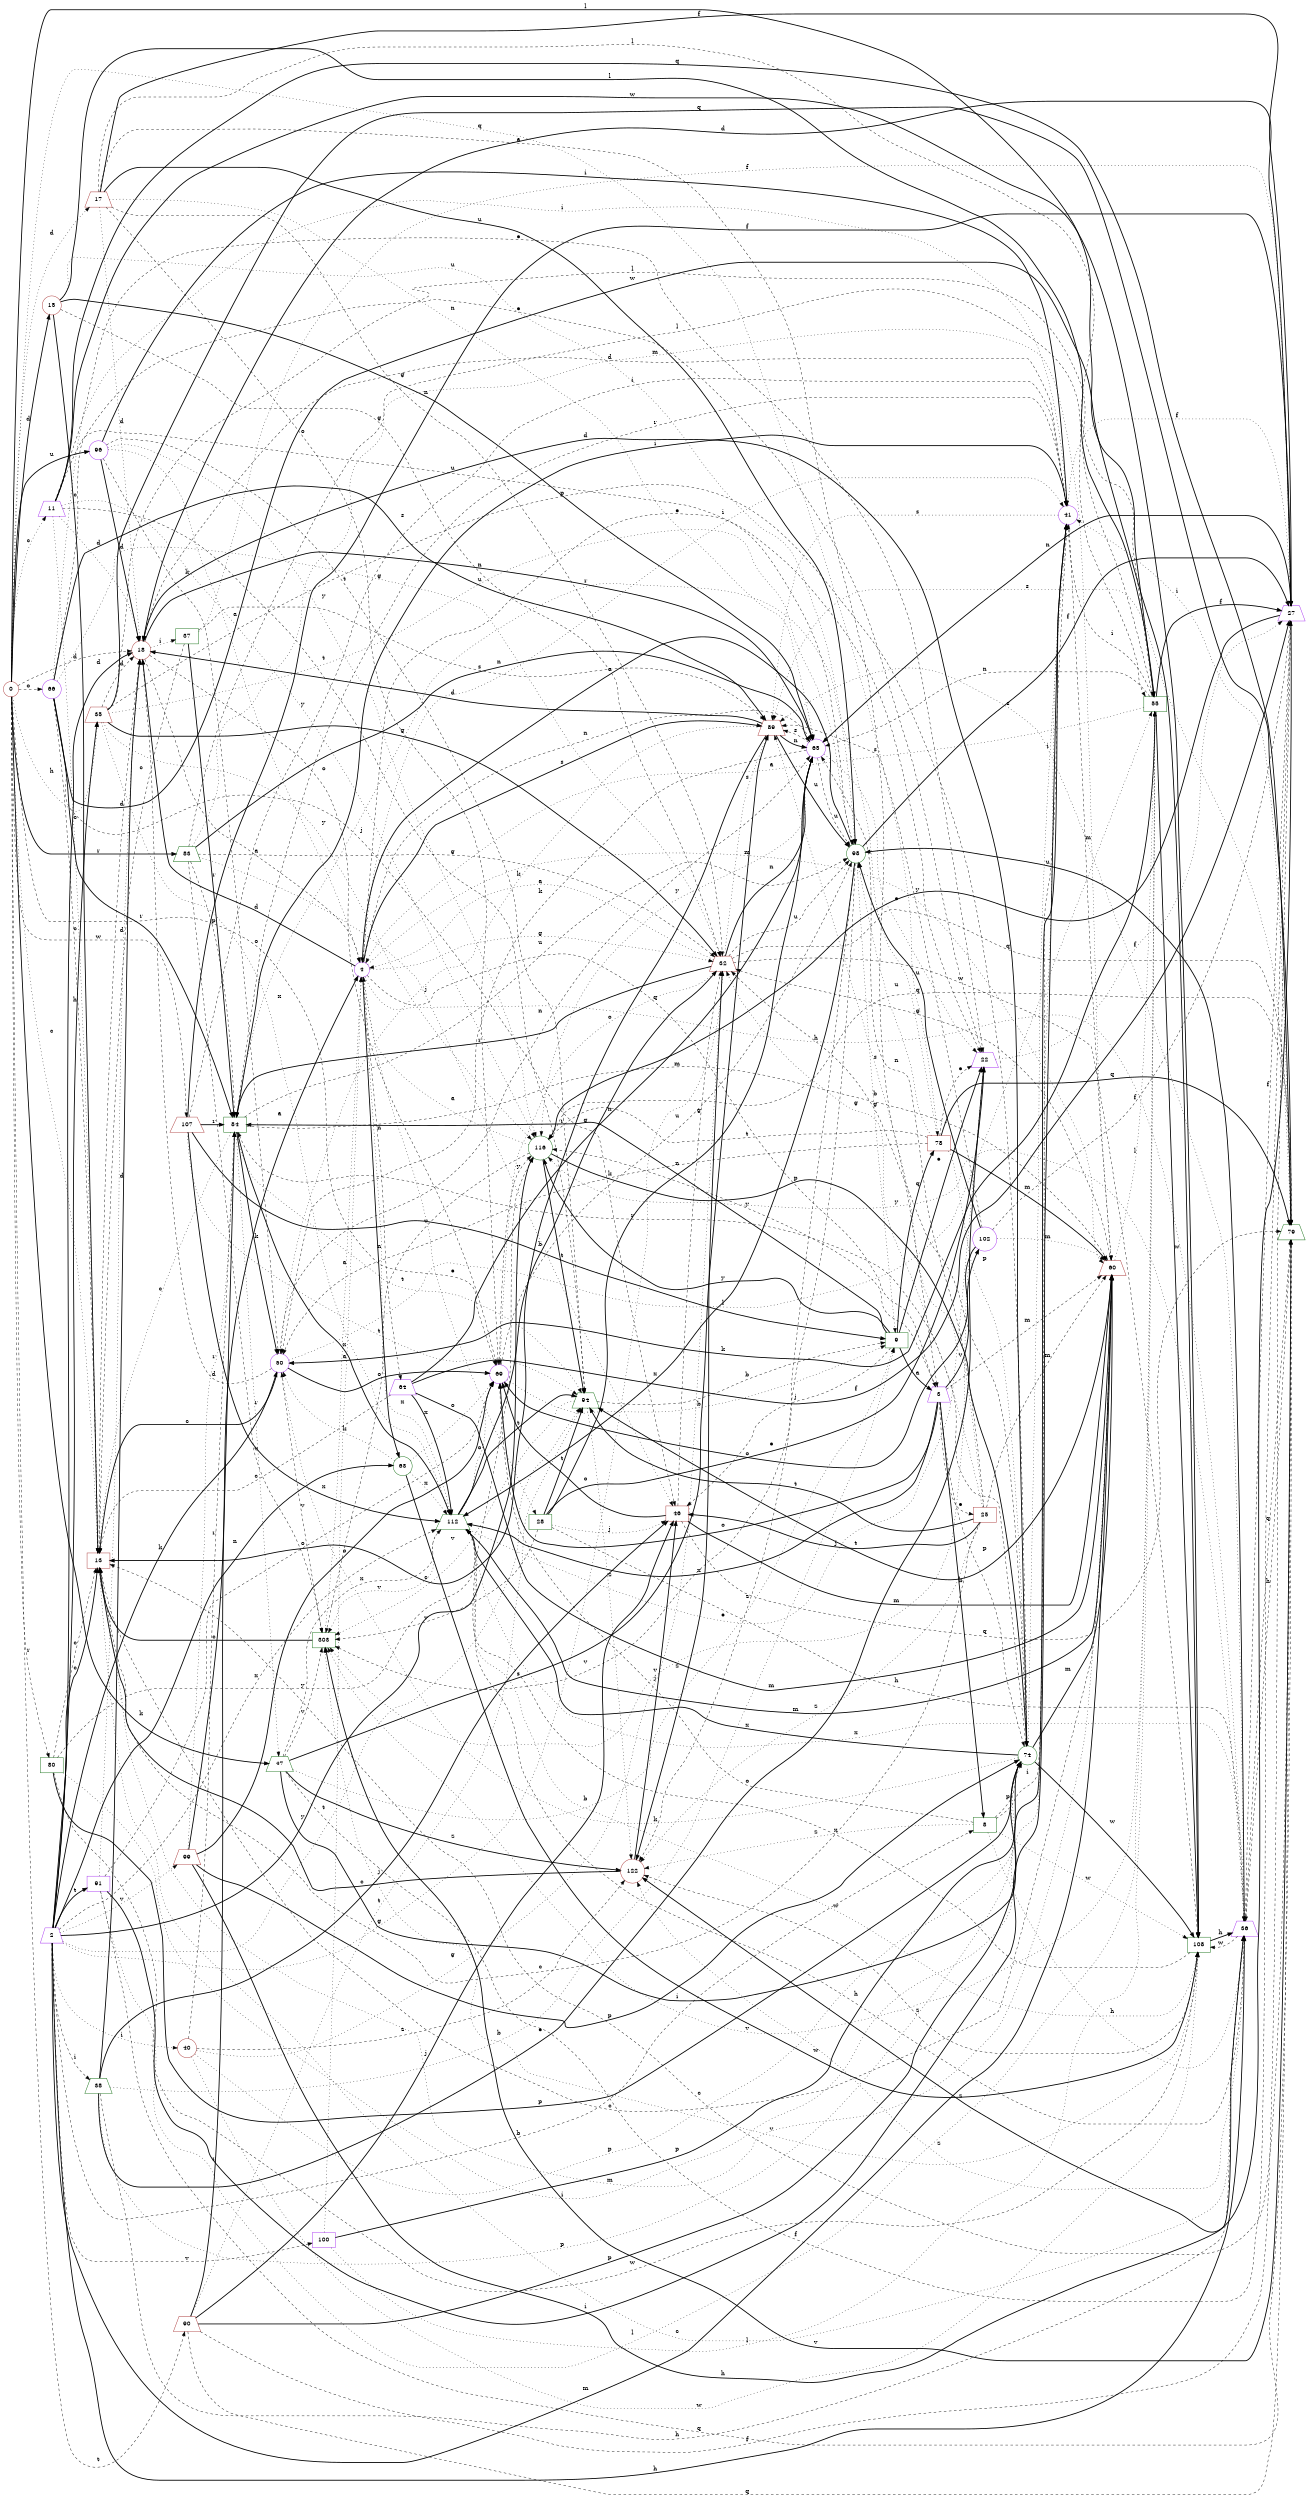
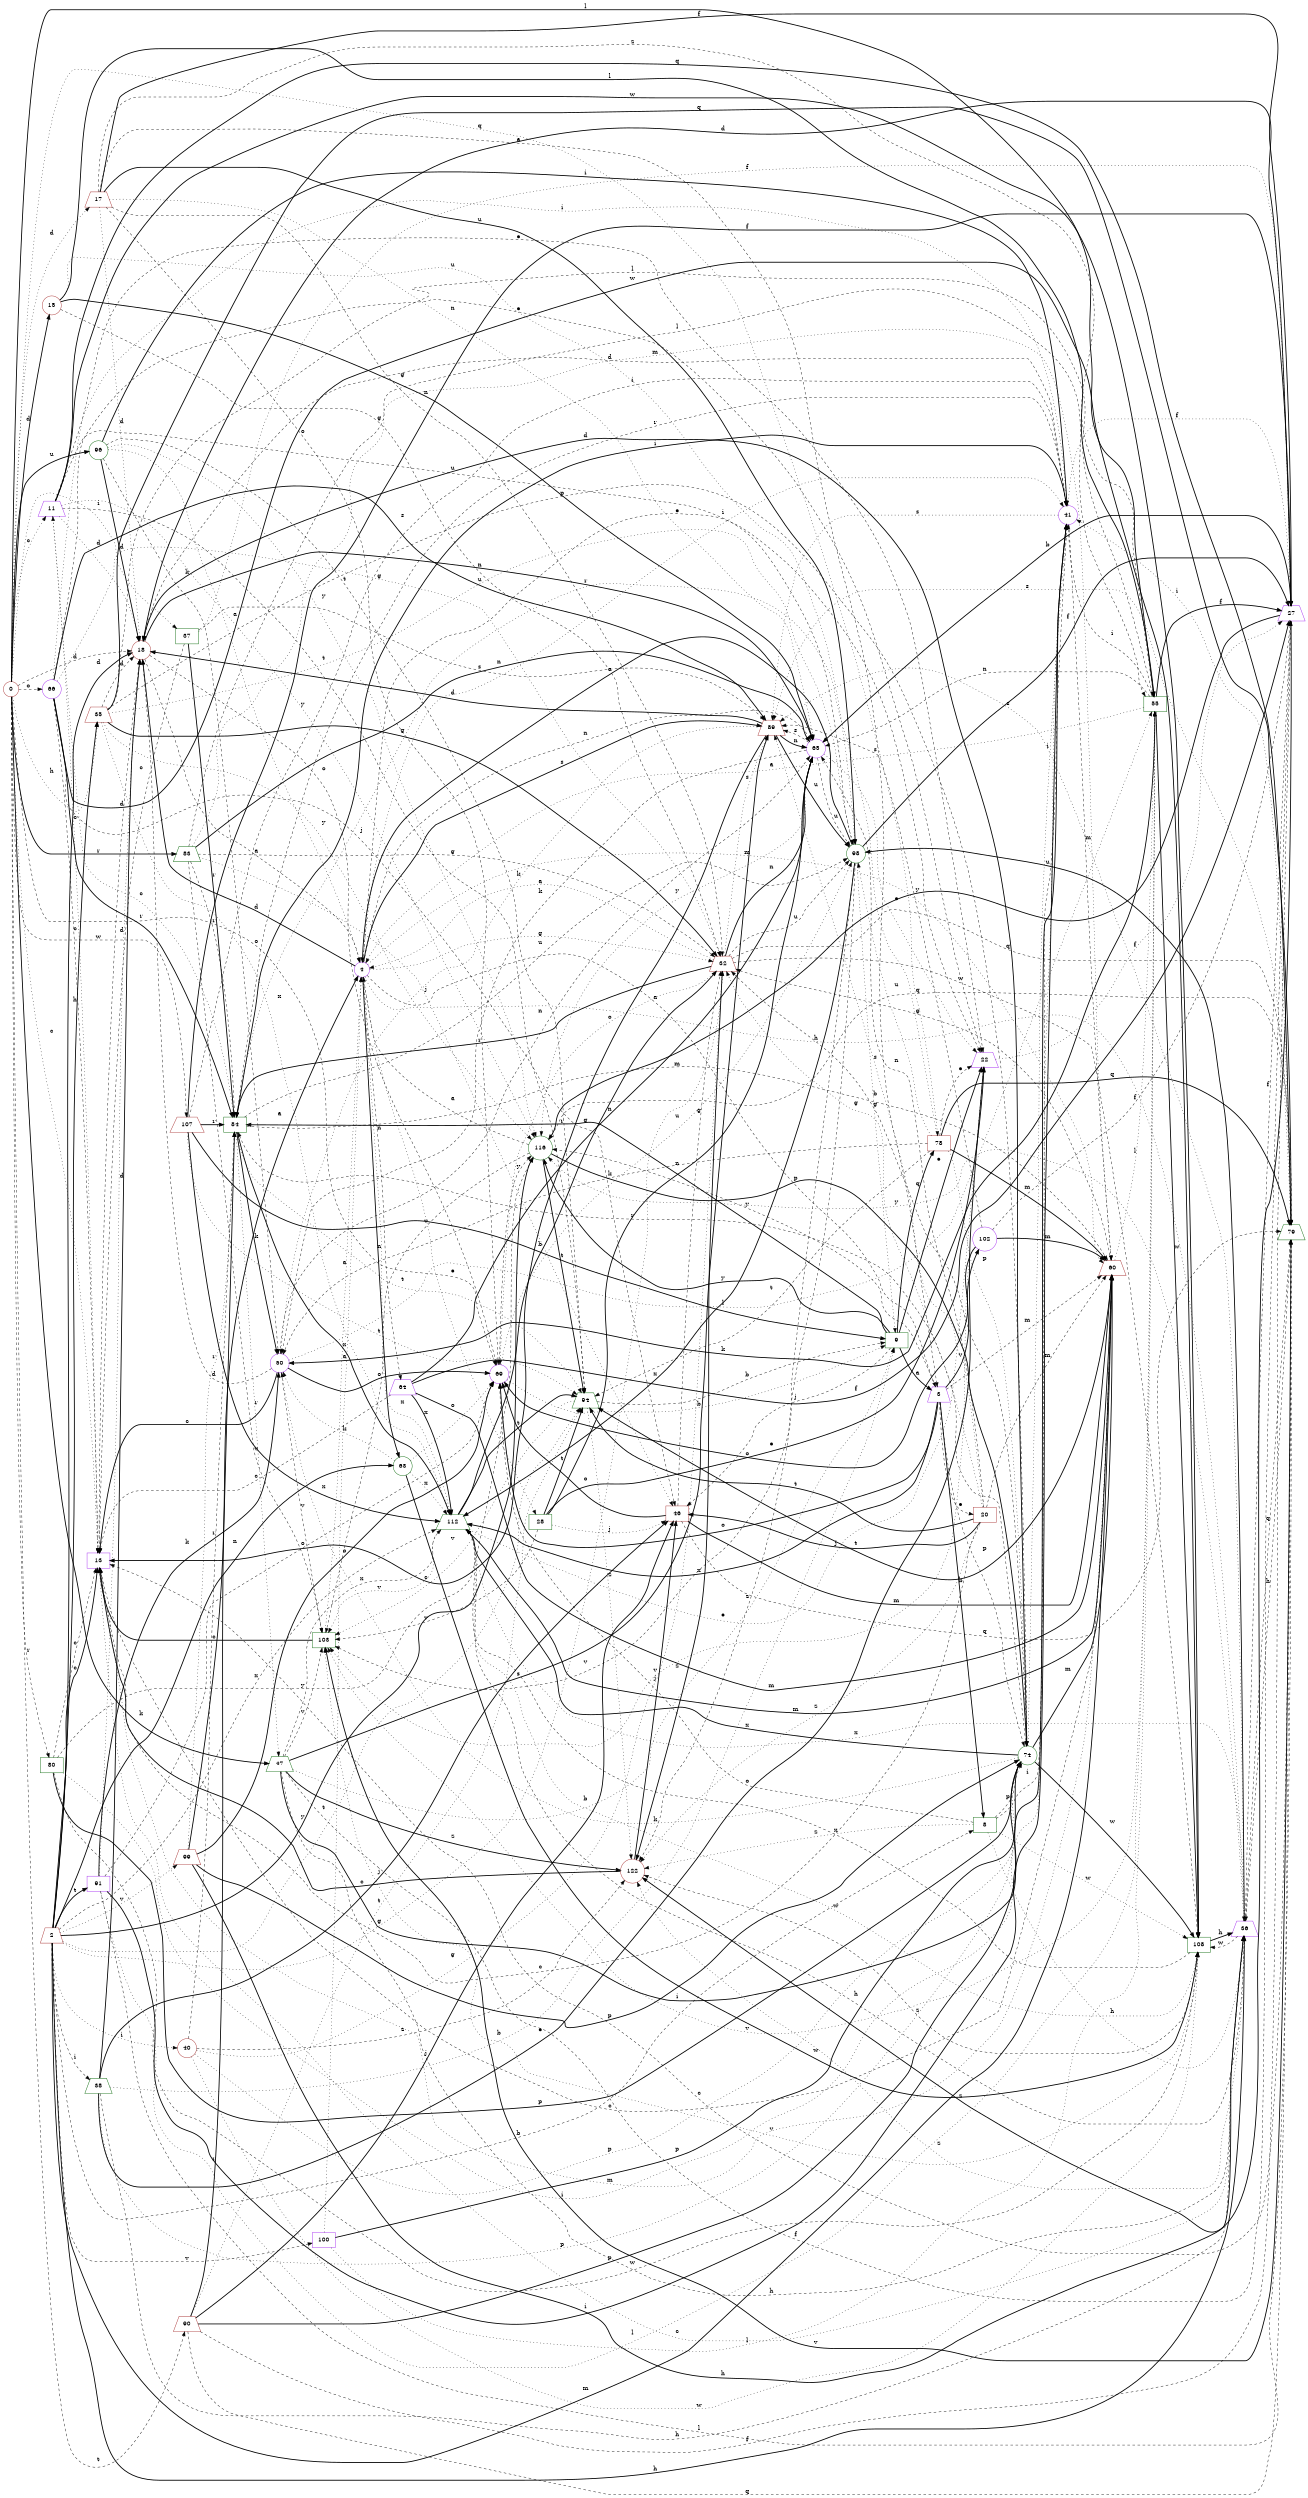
(633, 42) -> (633, 42)
(98, 450) -> (98, 450)
(1048, 545) -> (1048, 545)
(161, 644) -> (45, 494)
(214, 921) -> (214, 921)
(85, 931) -> none
(655, 997) -> (655, 997)
(928, 1043) -> none
(418, 1088) -> (418, 1088)
(682, 1124) -> (682, 1124)
(730, 1139) -> (781, 1296)
(1051, 1241) -> (1051, 1241)
(146, 1335) -> (82, 846)
(482, 1452) -> none
(985, 1515) -> (985, 1515)
(98, 1561) -> (98, 1561)
(131, 1621) -> (153, 1607)
(324, 1640) -> (324, 1640)
(994, 1705) -> (741, 2296)
(52, 1935) -> (52, 1935)
(699, 2428) -> (699, 2428)
